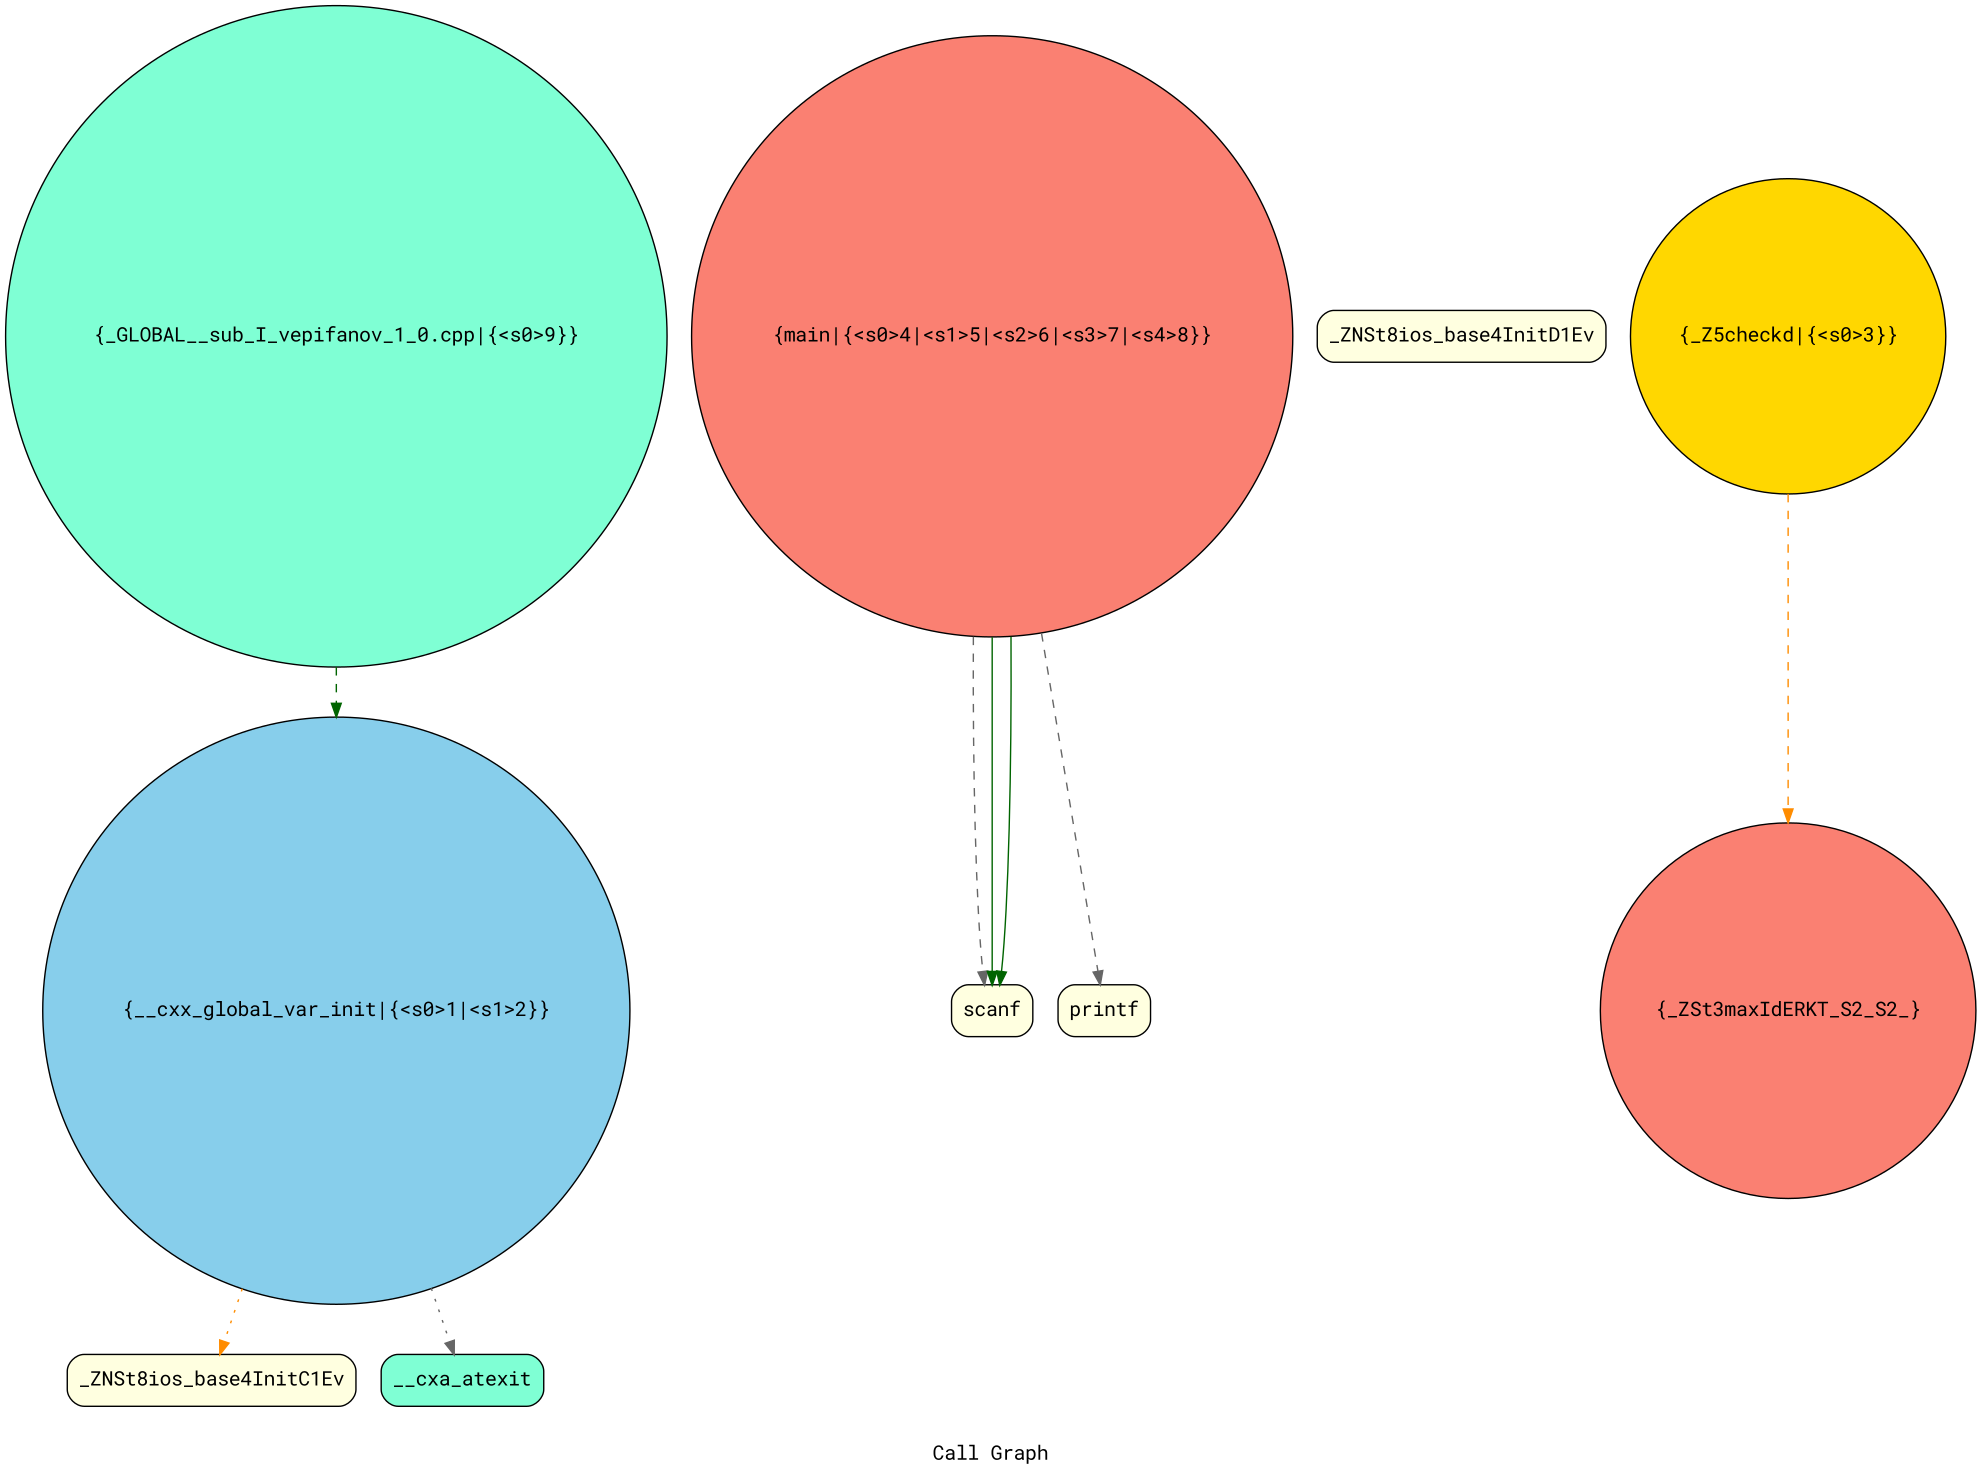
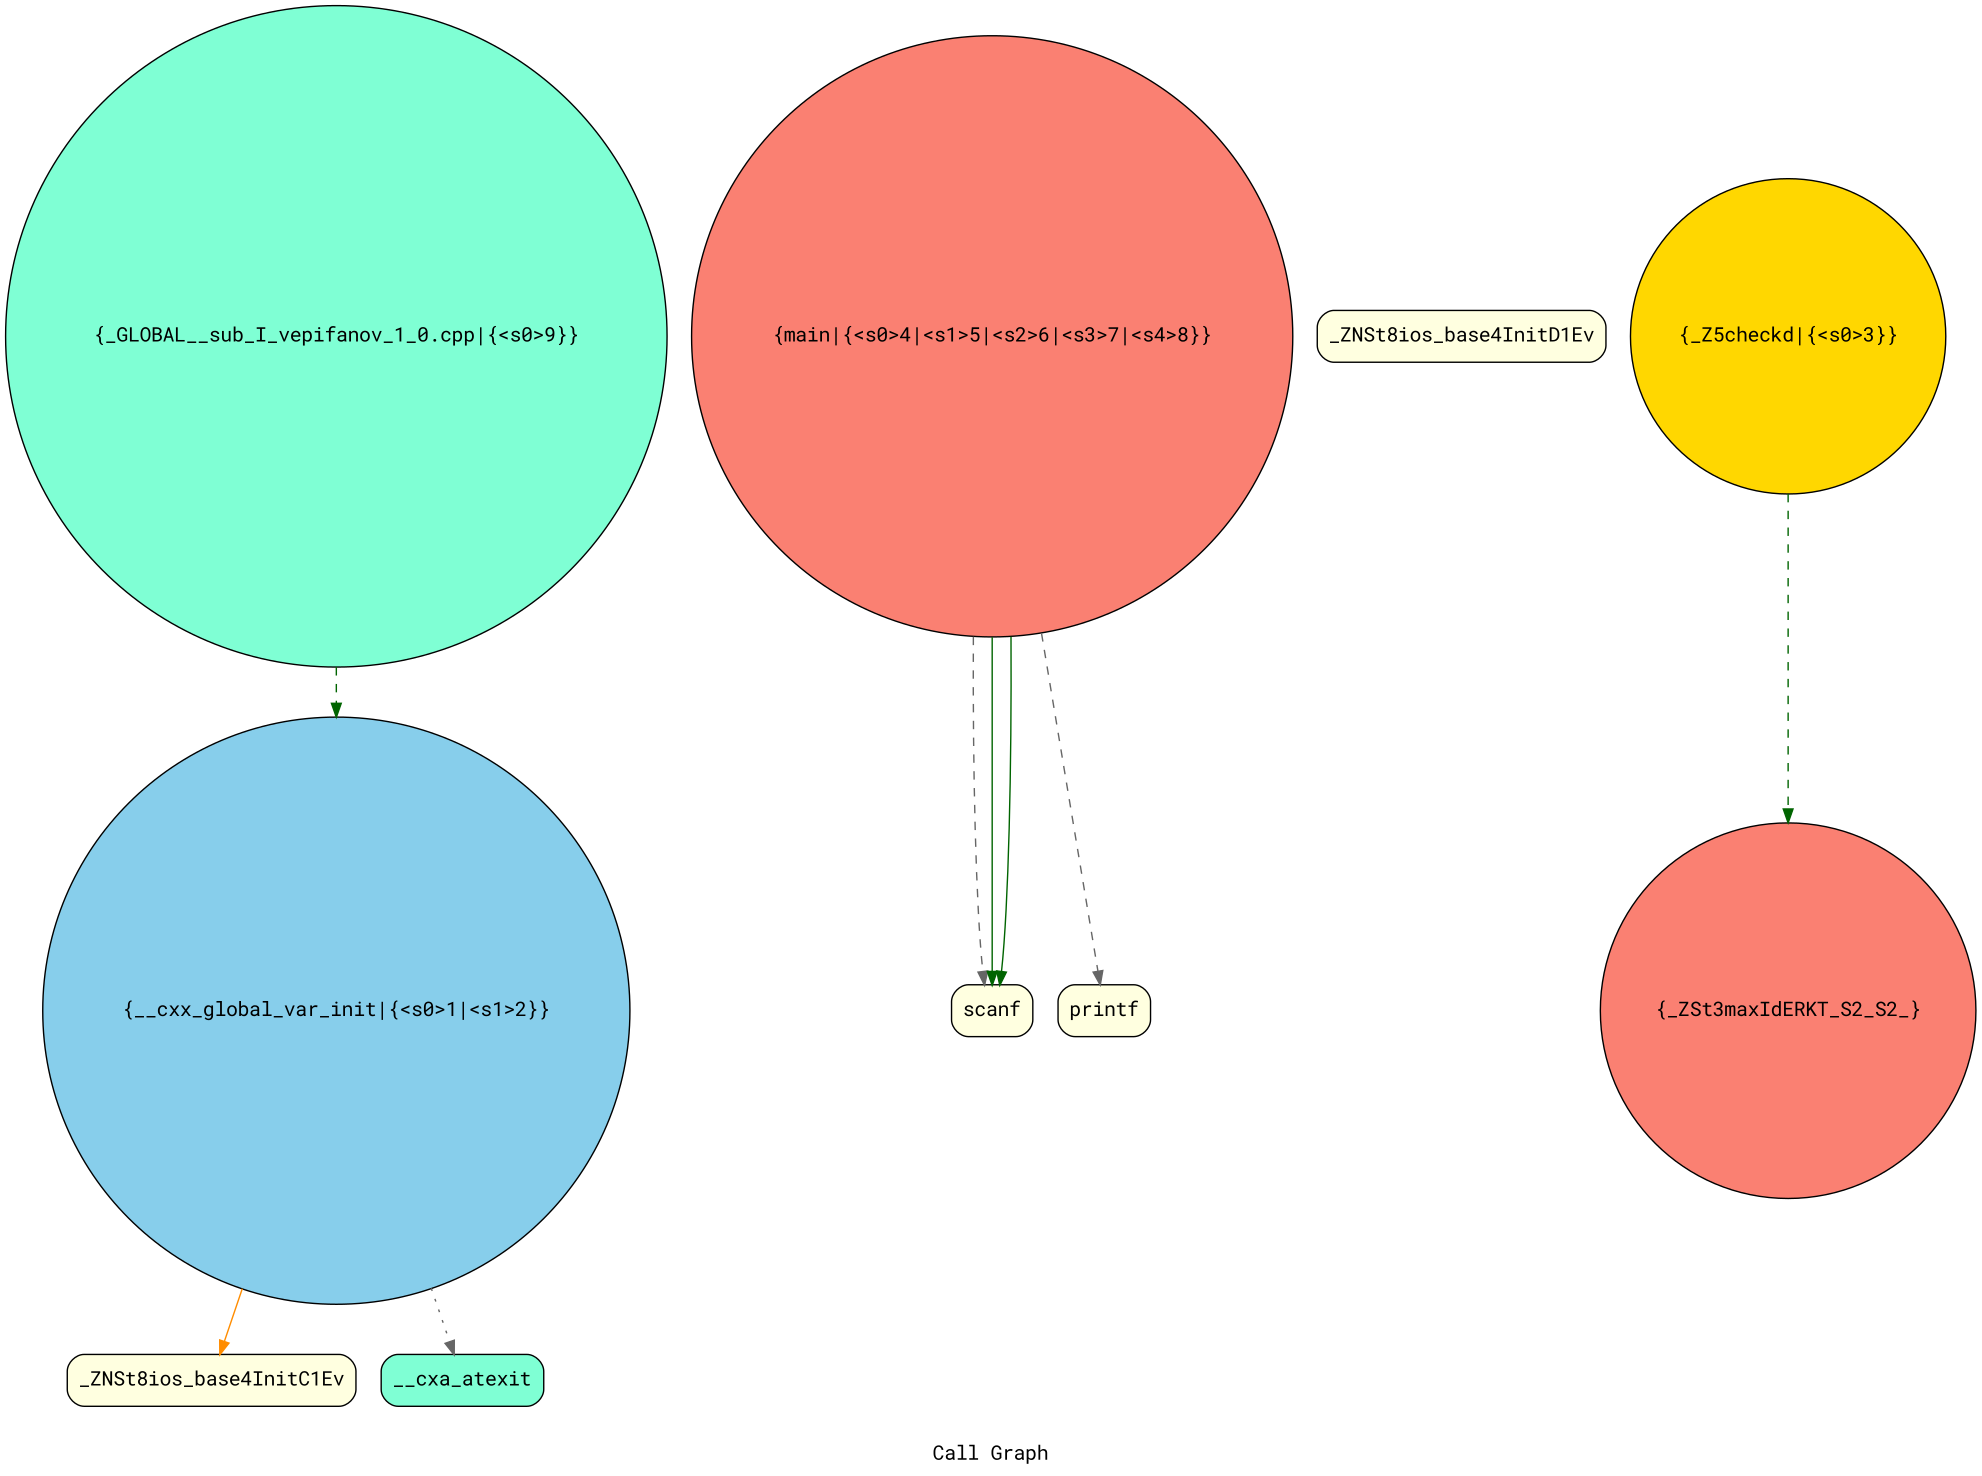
(1788, 651) -> (1788, 651)
(233, 1315) -> (233, 1315)
